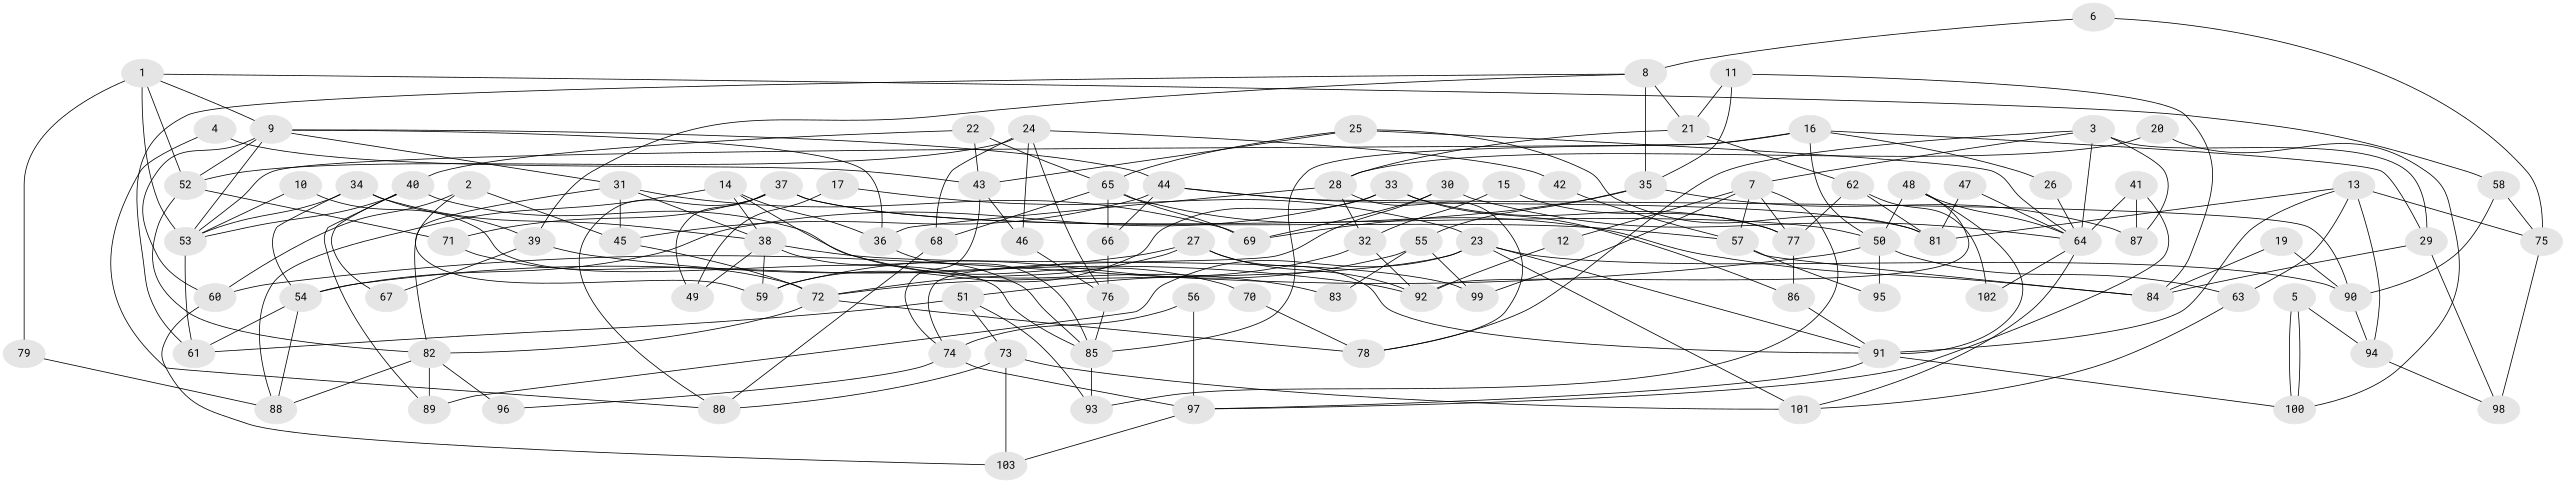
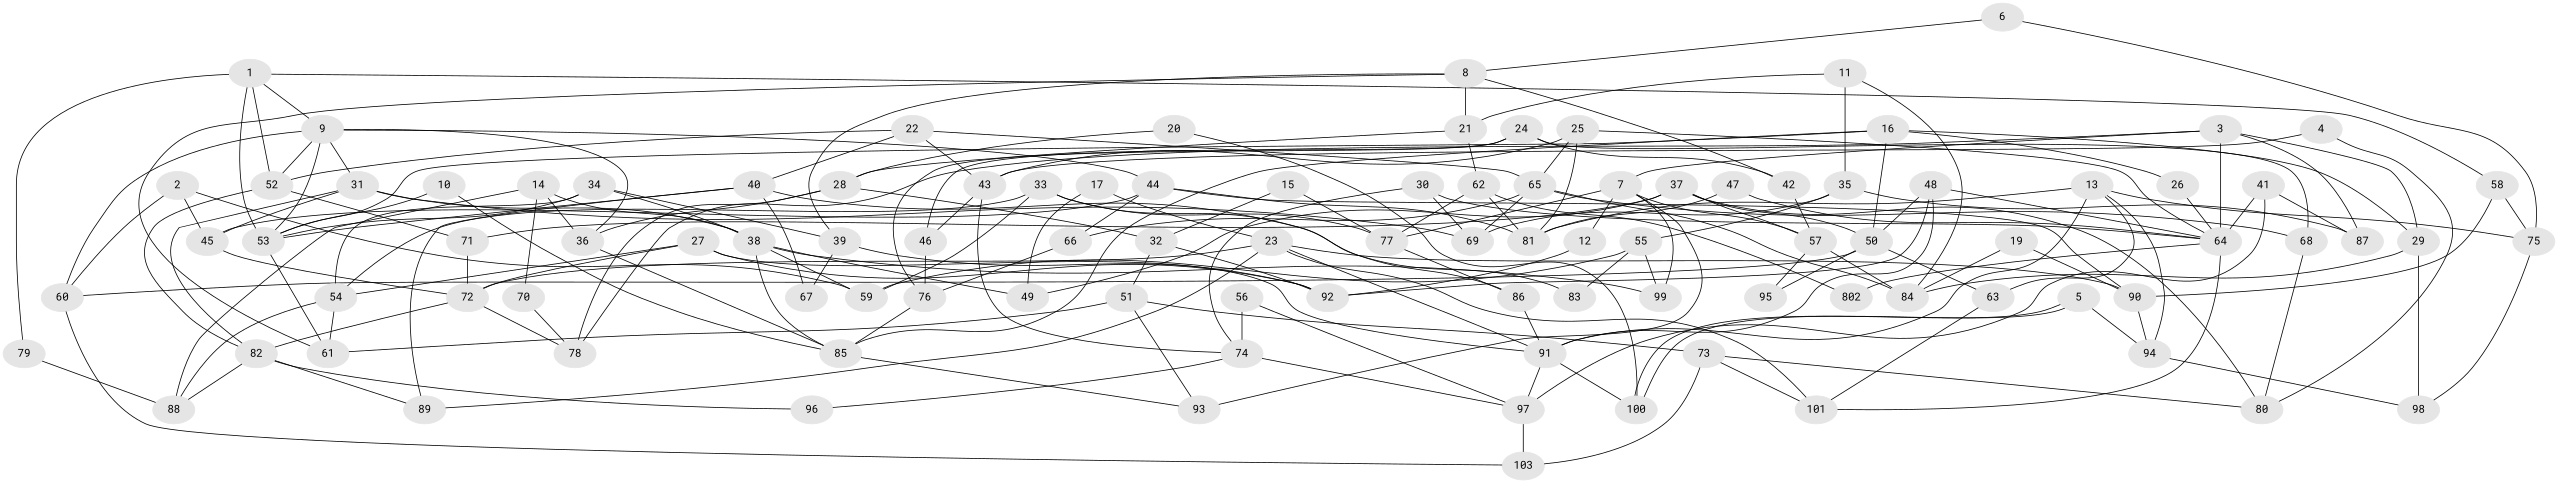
(1646, 125) -> (1630, 123)
(792, 163) -> (590, 144)
(1987, 298) -> (1851, 298)
